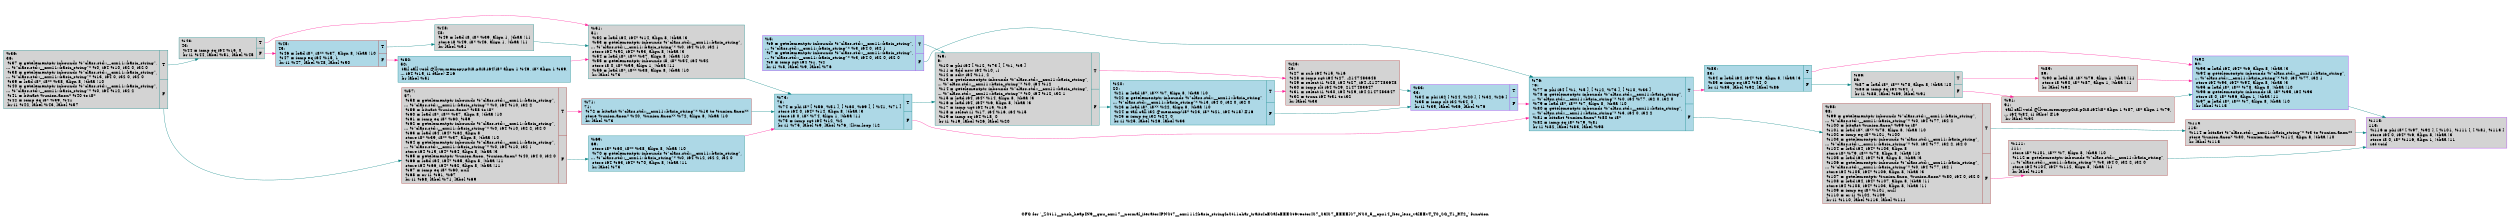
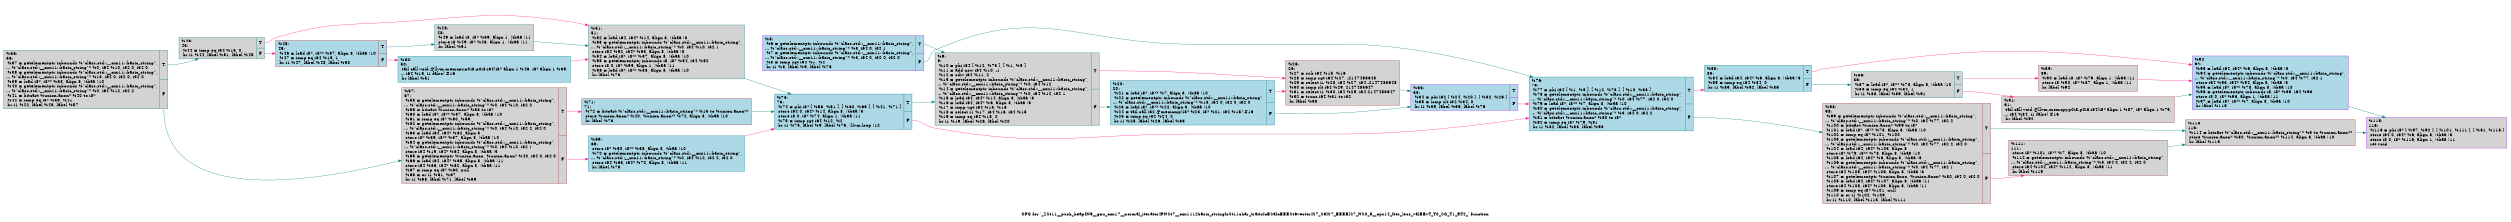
(2265, 156) -> (2175, 146)
(576, 159) -> (576, 159)
